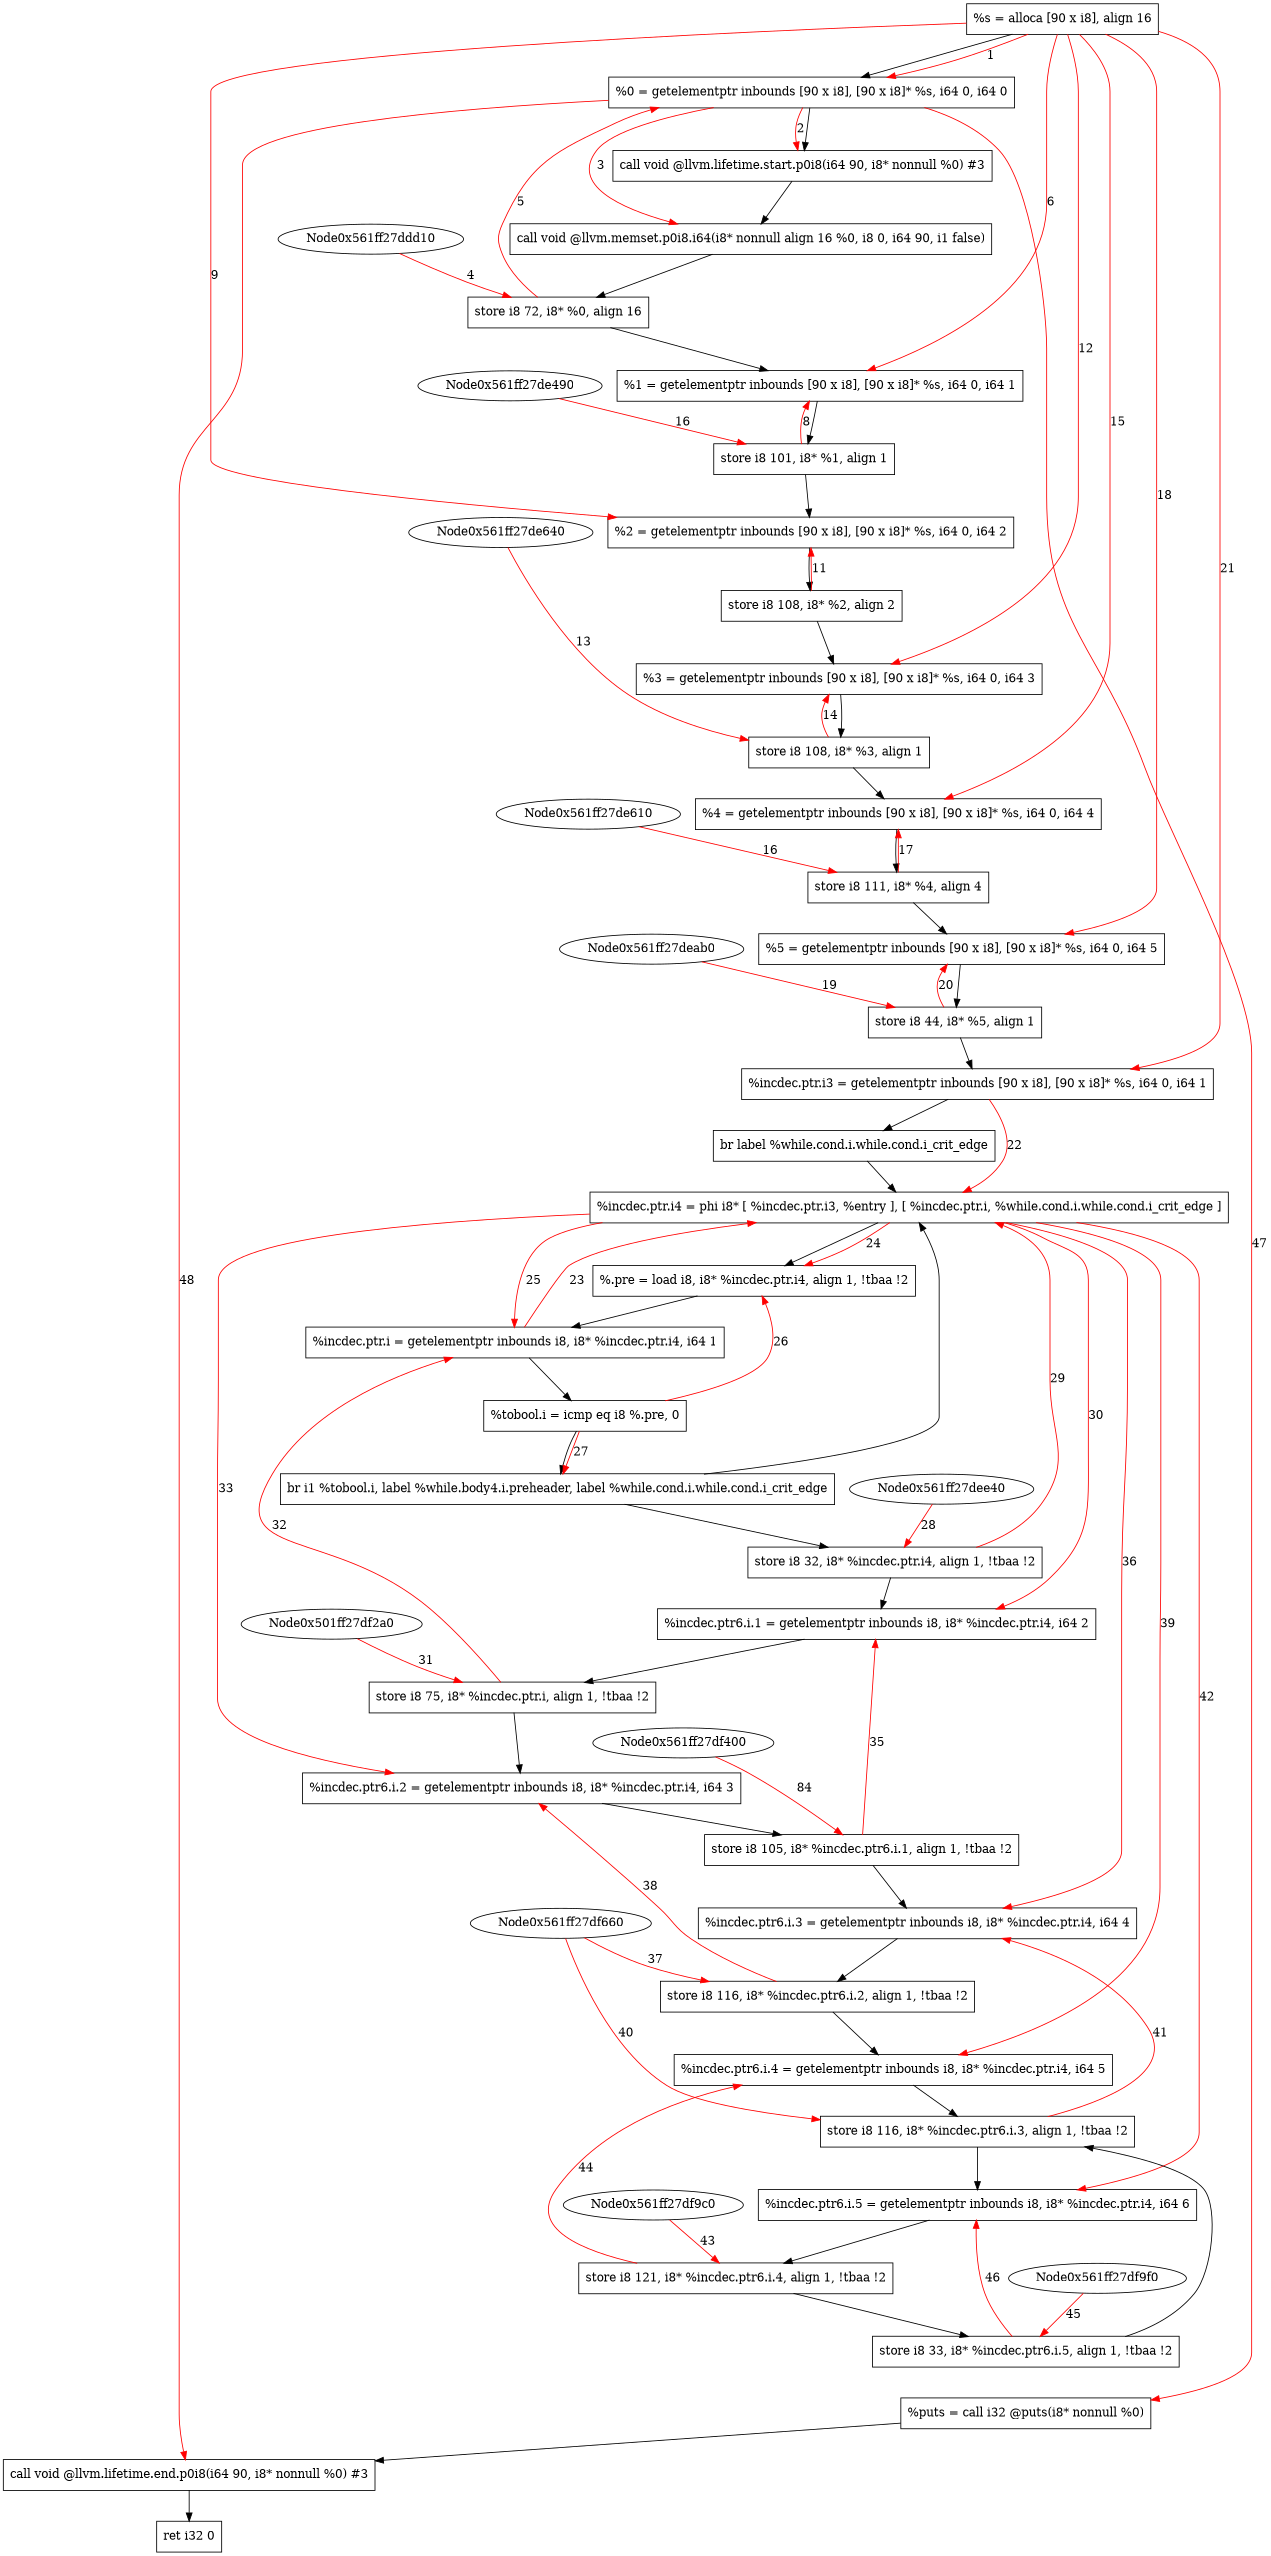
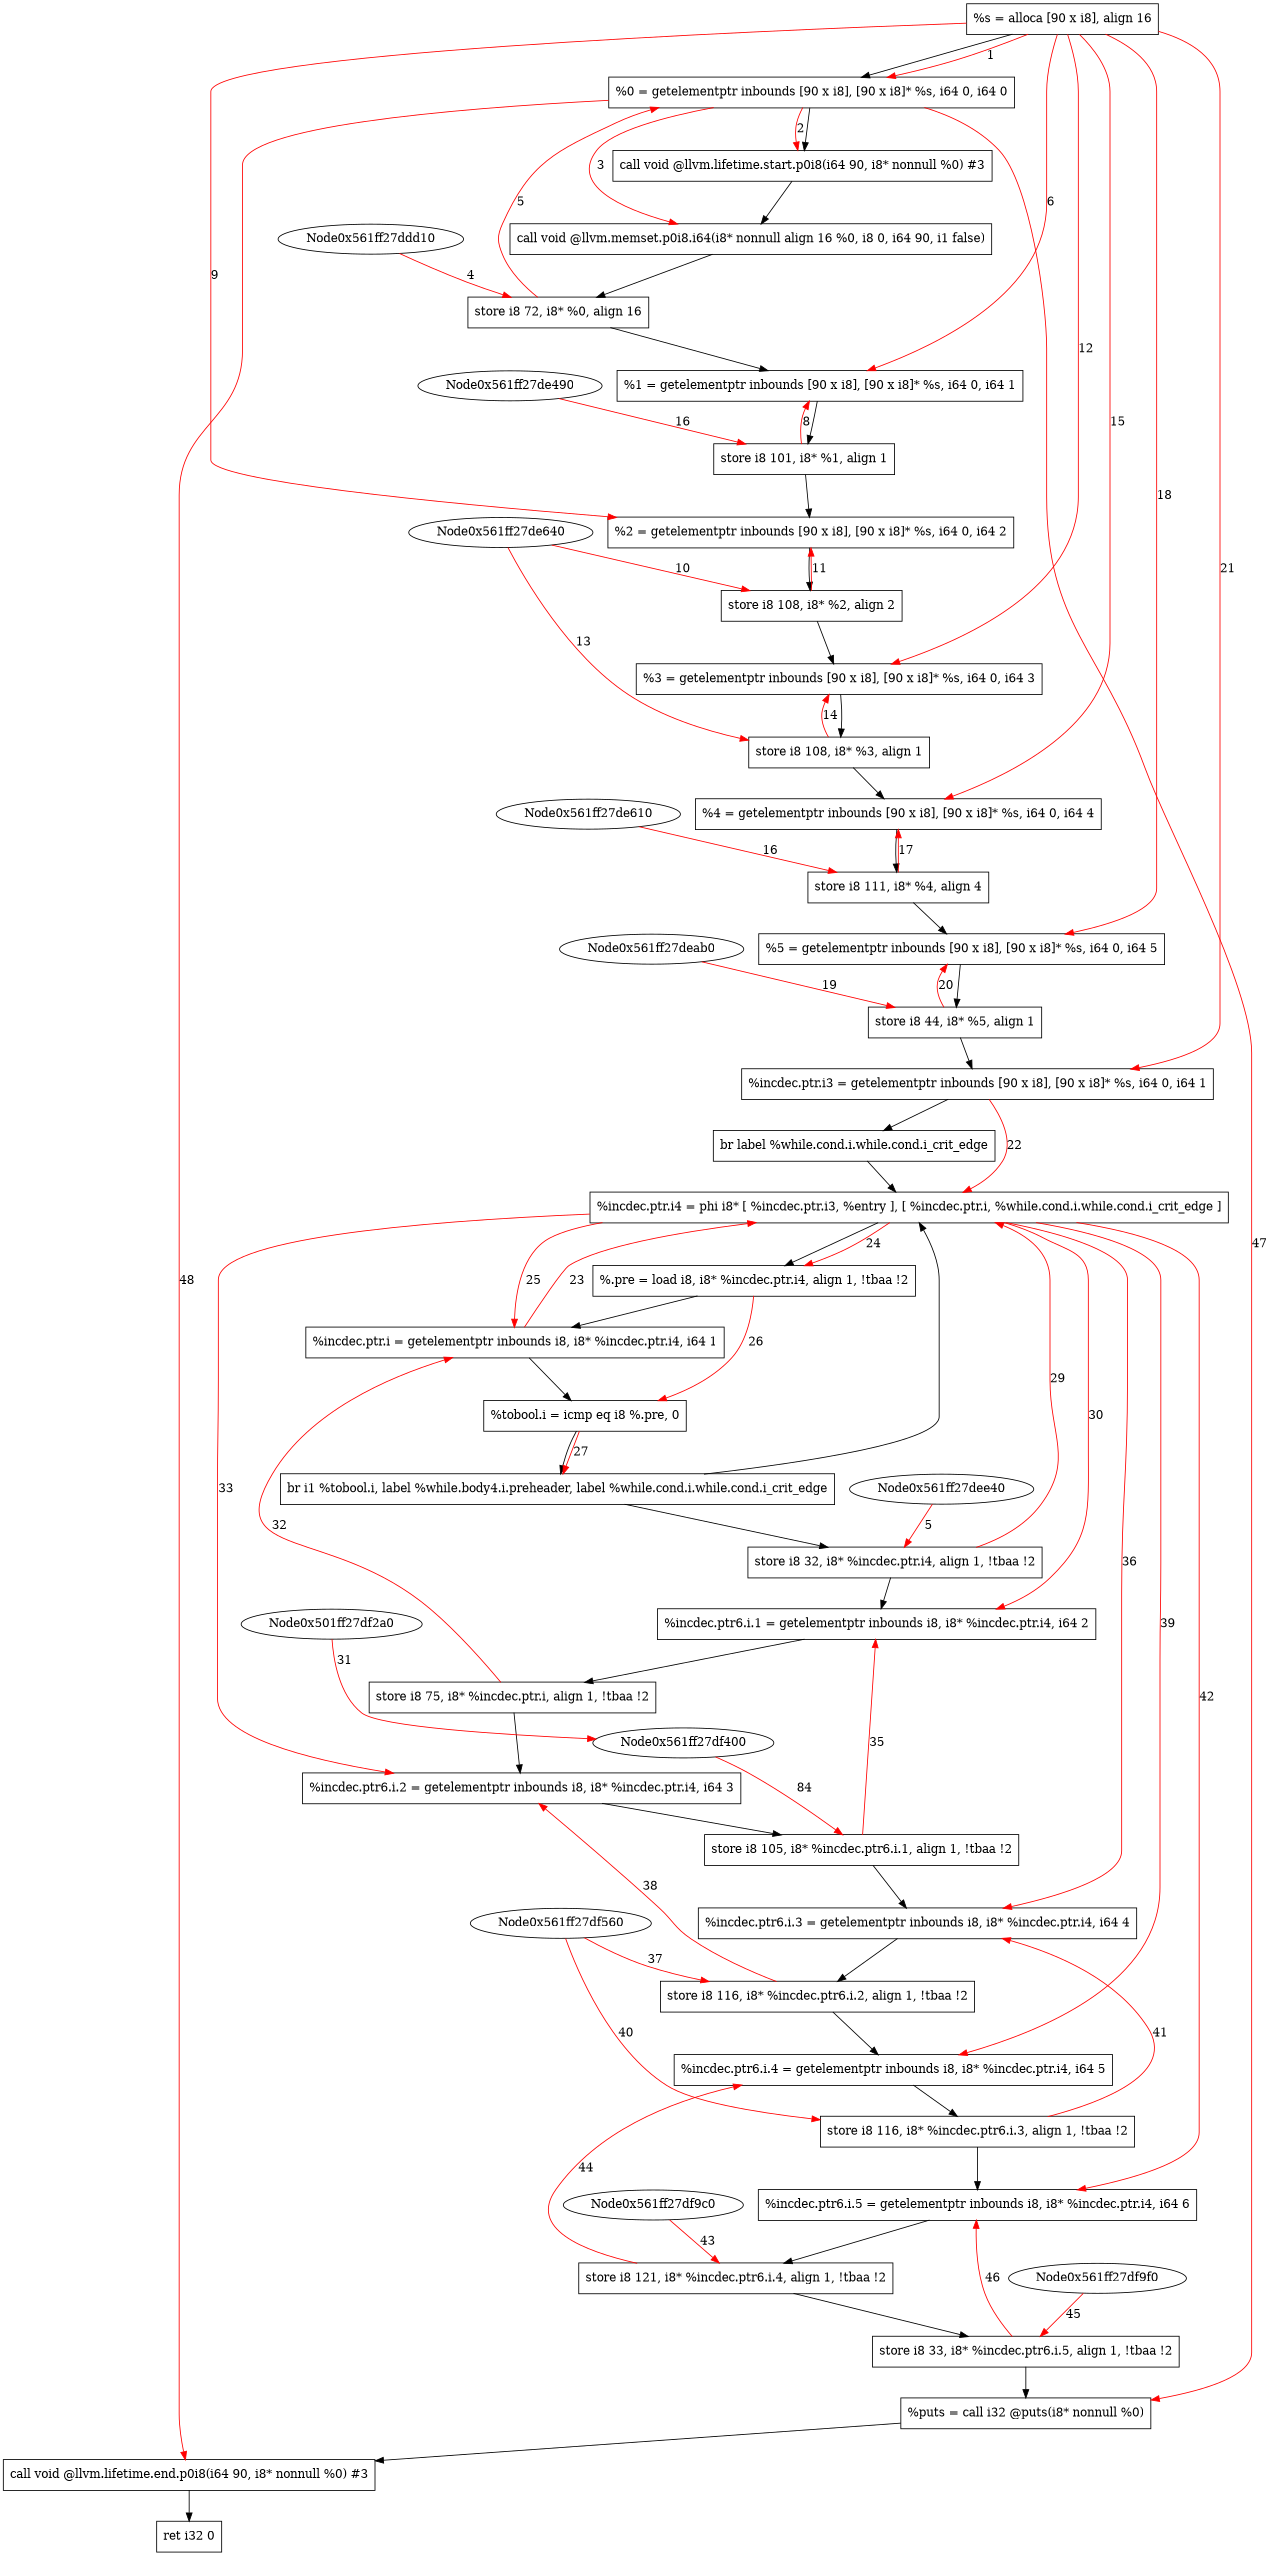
none -> (647, 567)
(745, 1375) -> (728, 1362)
(929, 1526) -> (929, 1526)
(405, 1661) -> (433, 1728)
(561, 1923) -> (561, 1923)
(1212, 2224) -> (1026, 2378)
